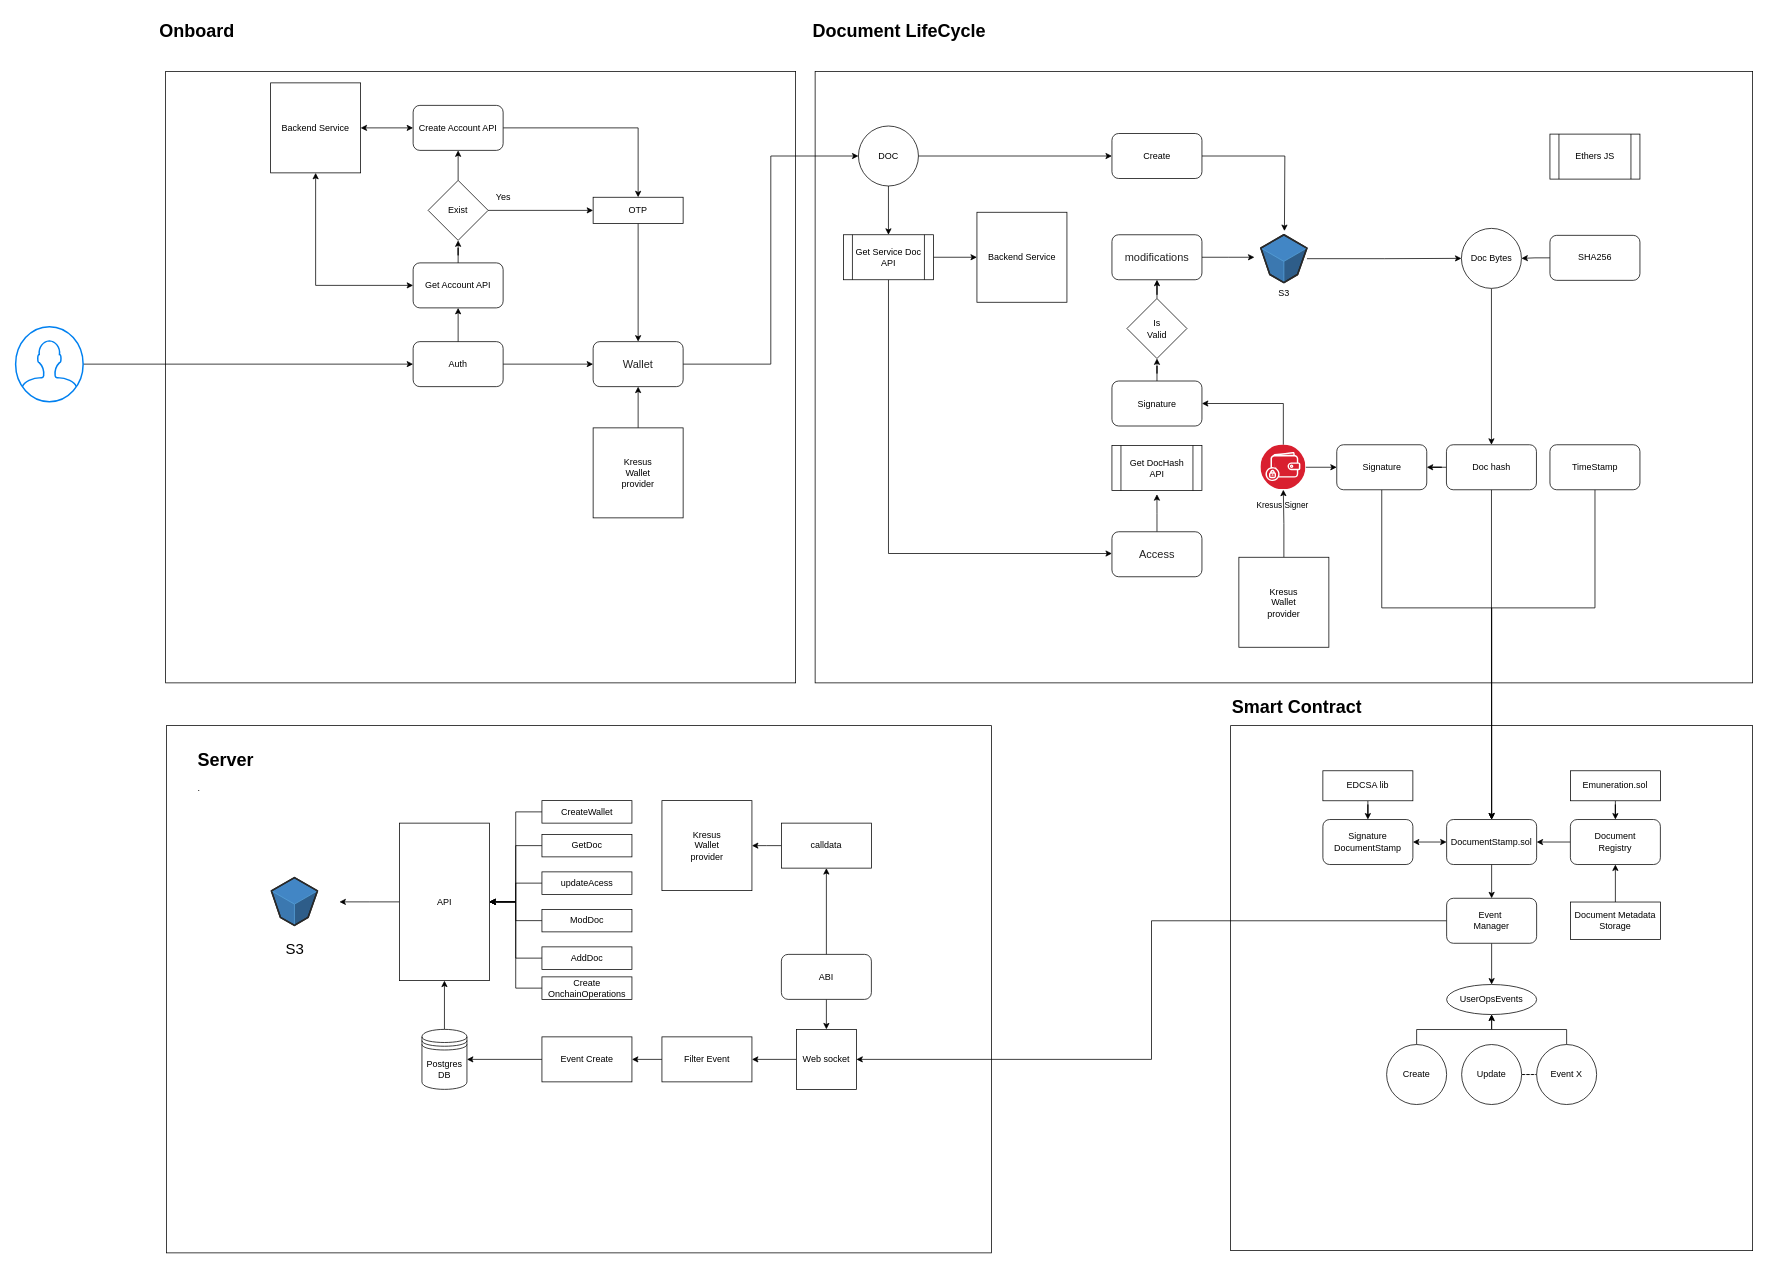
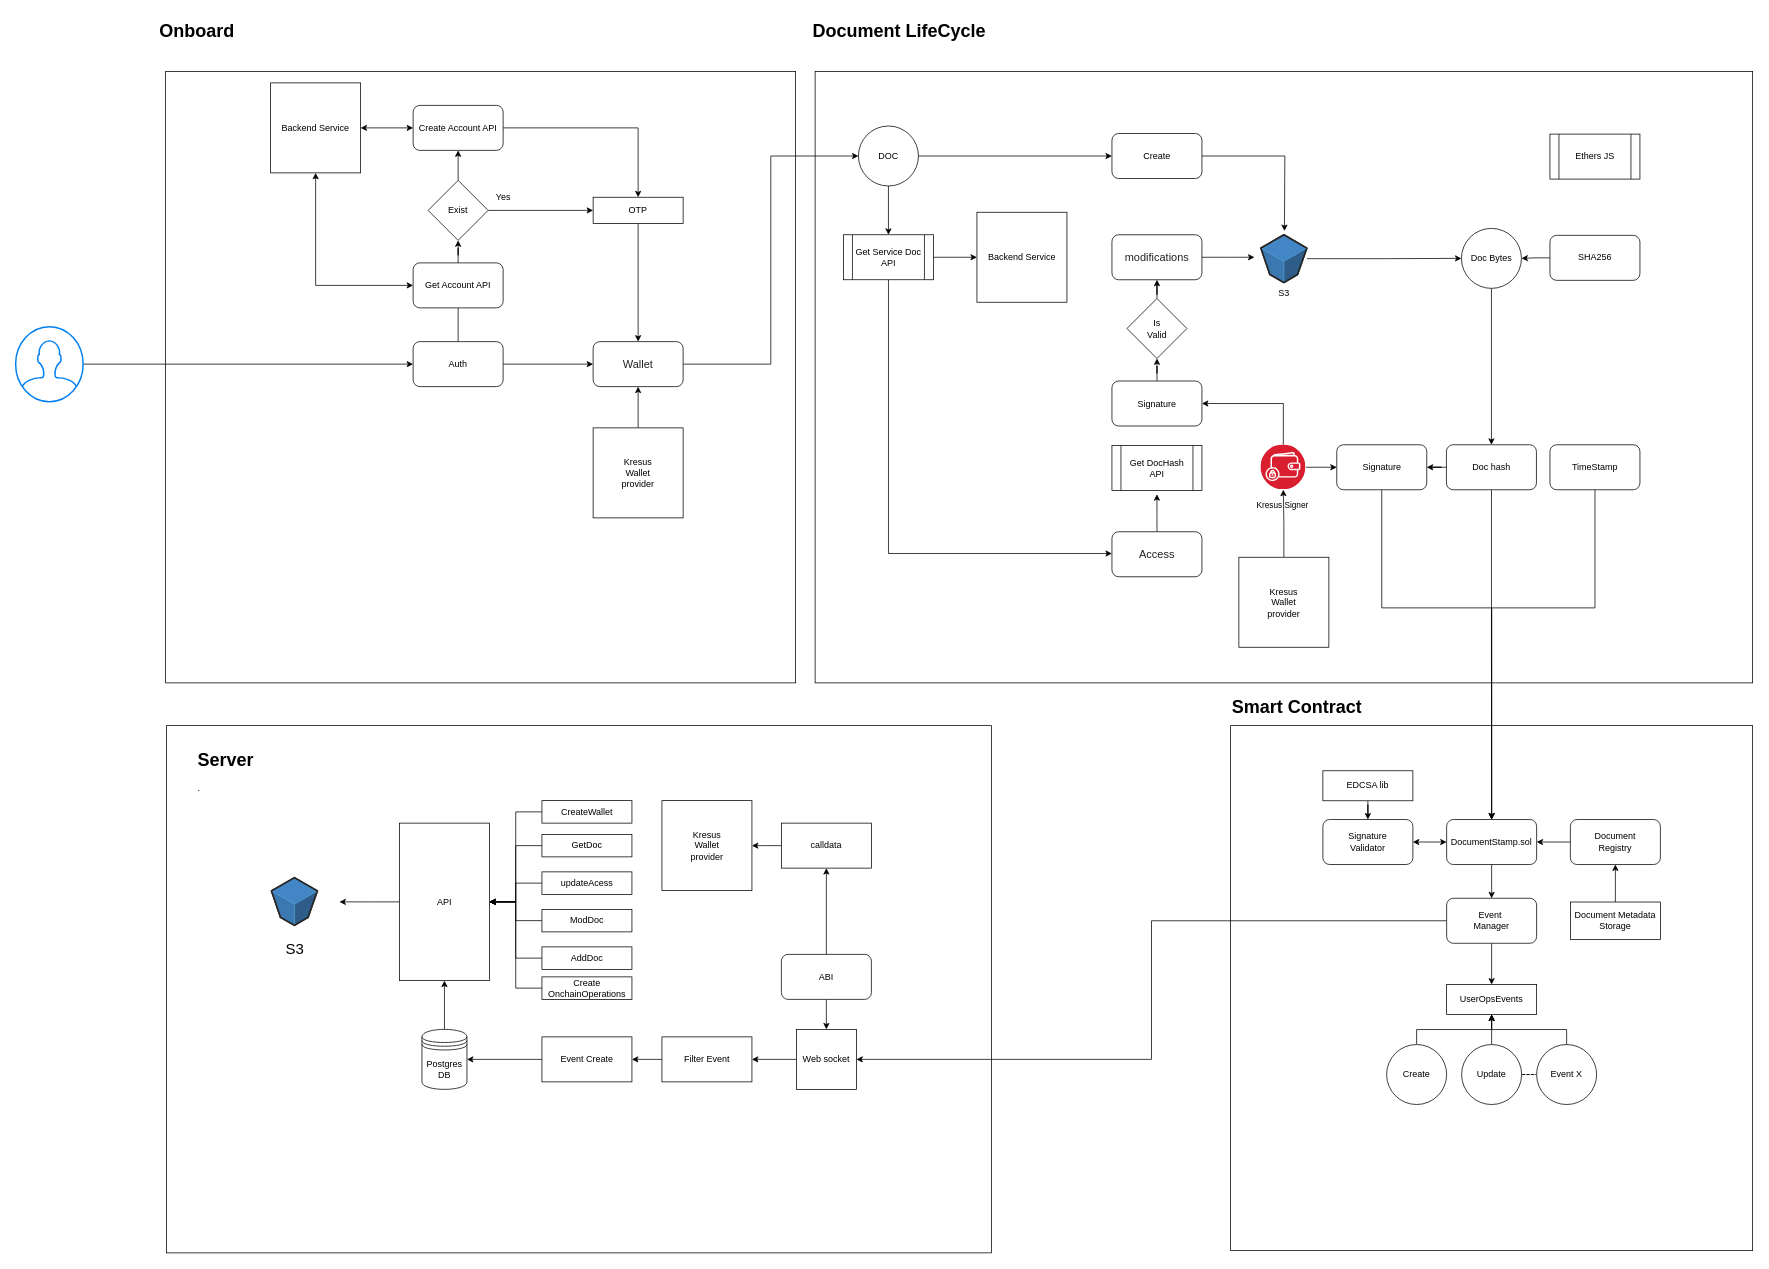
(458, 314) -> (458, 312)
(1615, 786) -> none
(1615, 813) -> none
(1368, 842) -> (1368, 842)
(1491, 1000) -> (1491, 1000)
none -> (1491, 1038)
